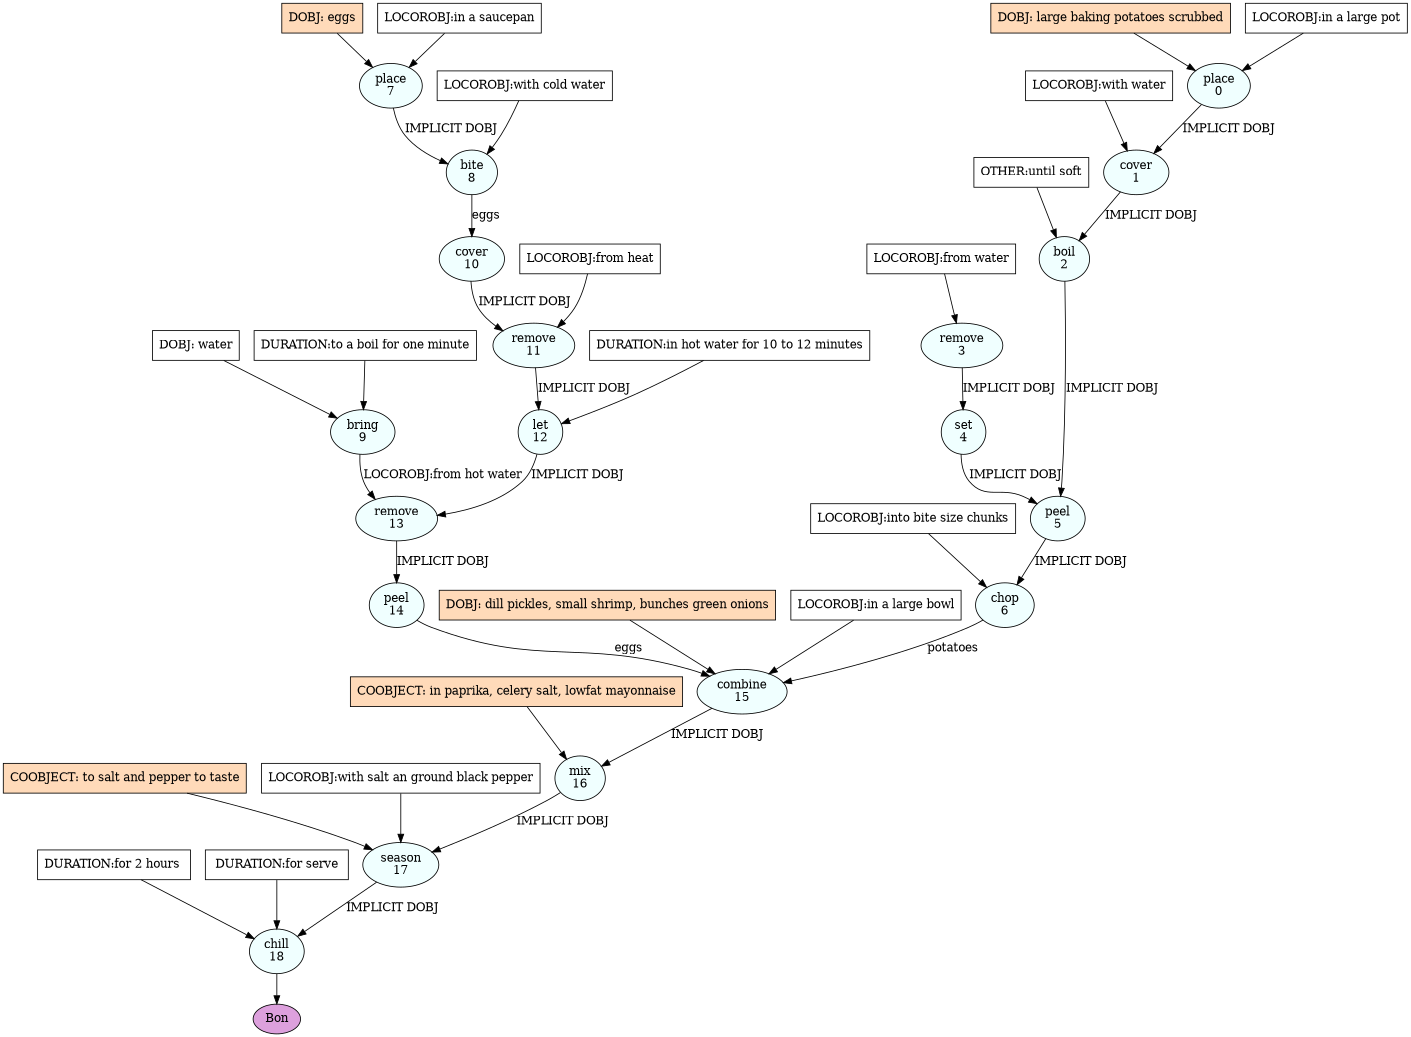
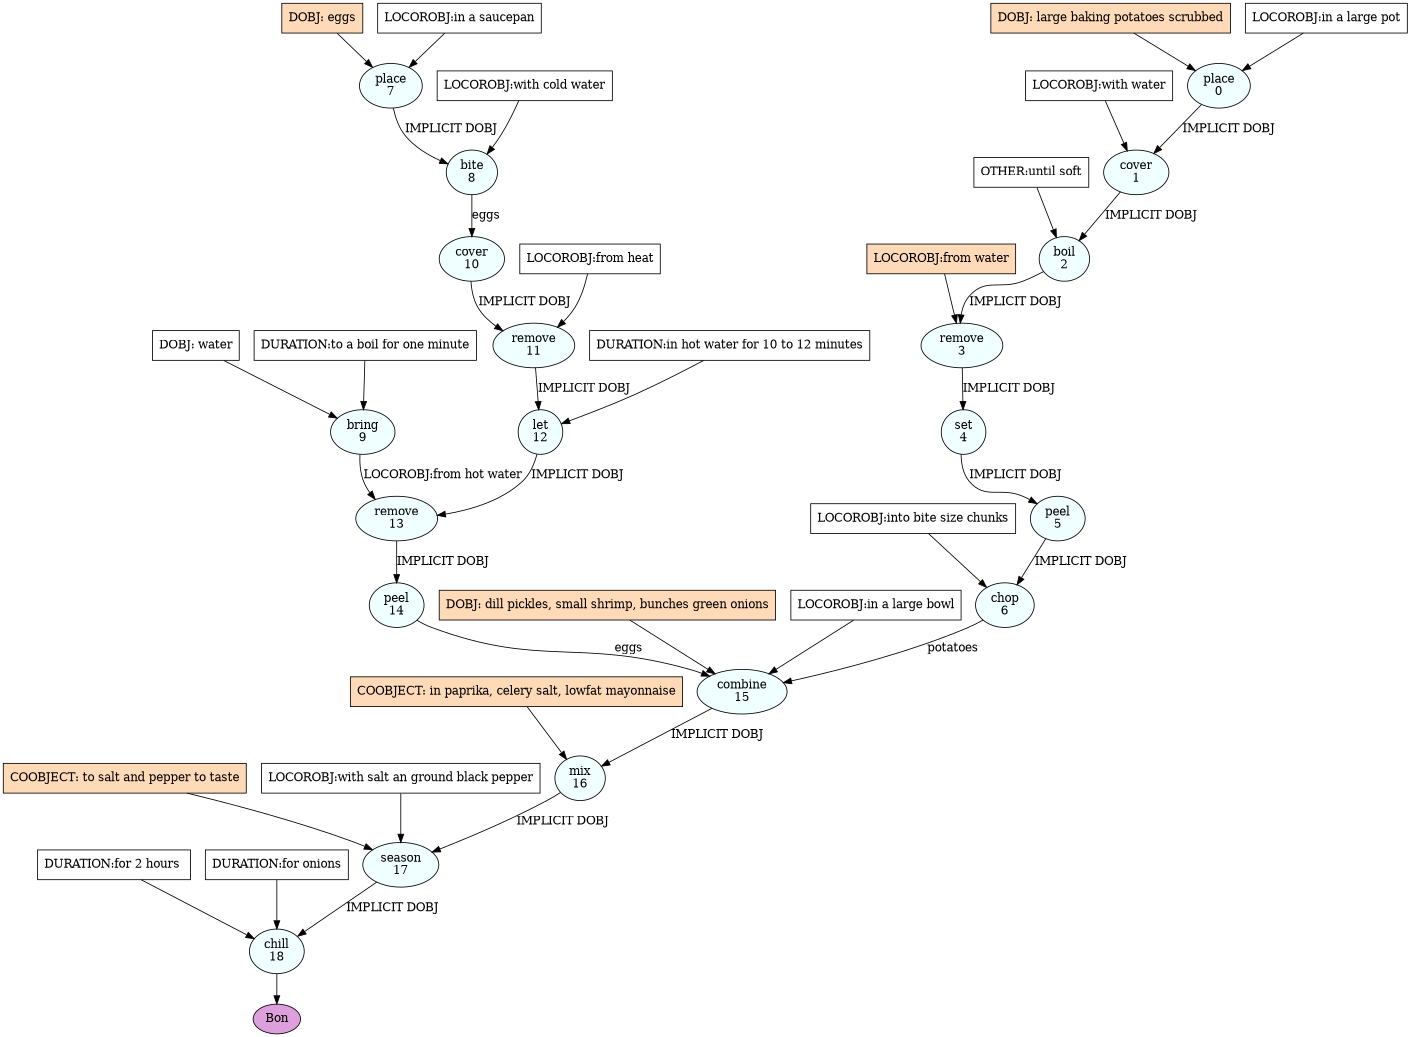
(941, 259) -> (941, 259)
(1065, 385) -> (996, 285)
(277, 865) -> (277, 865)
